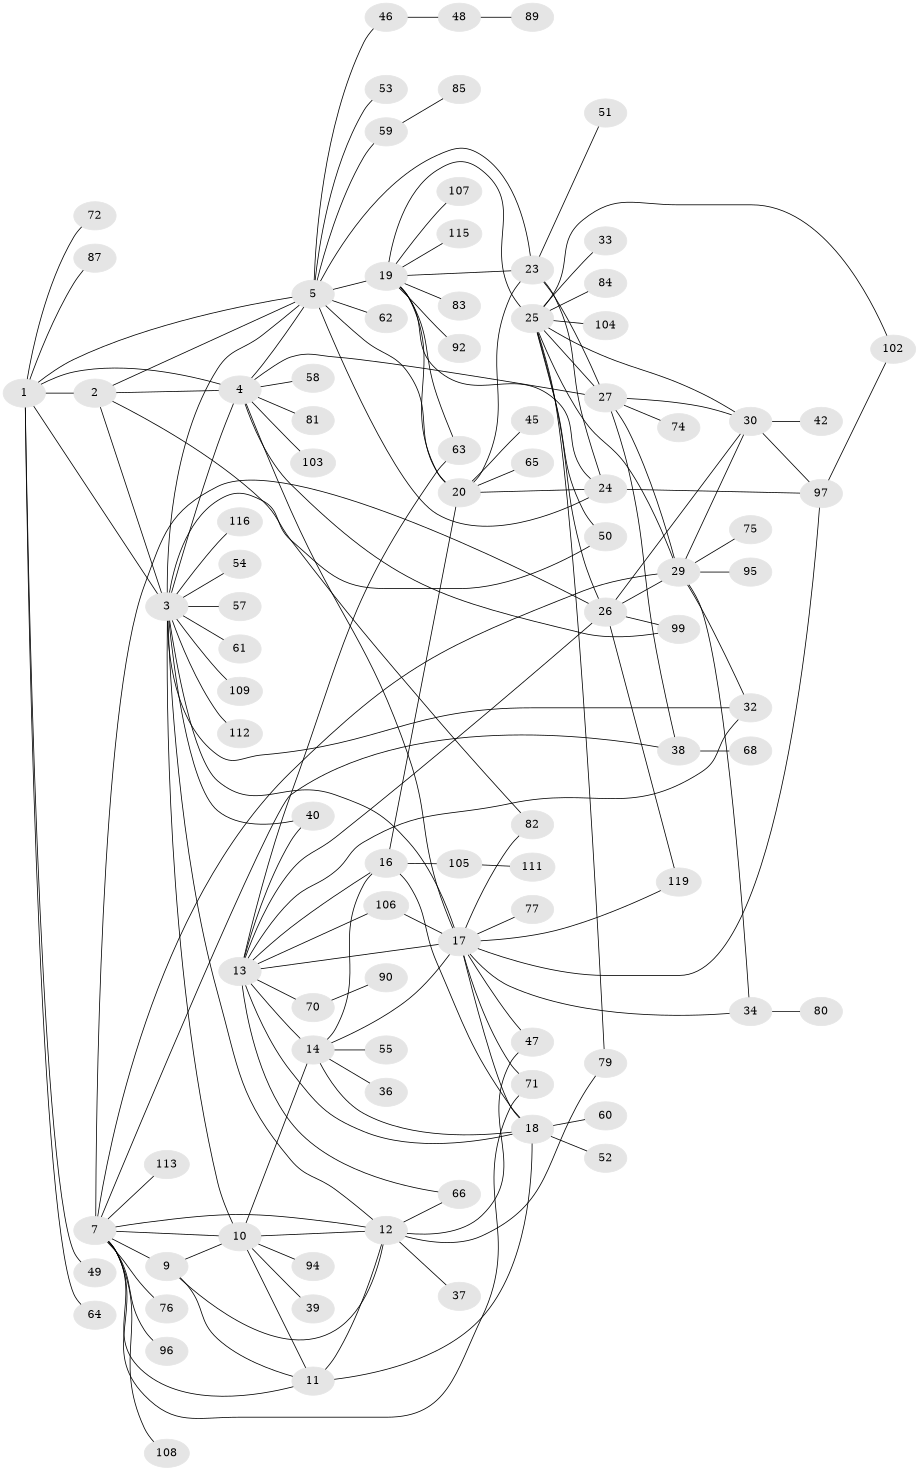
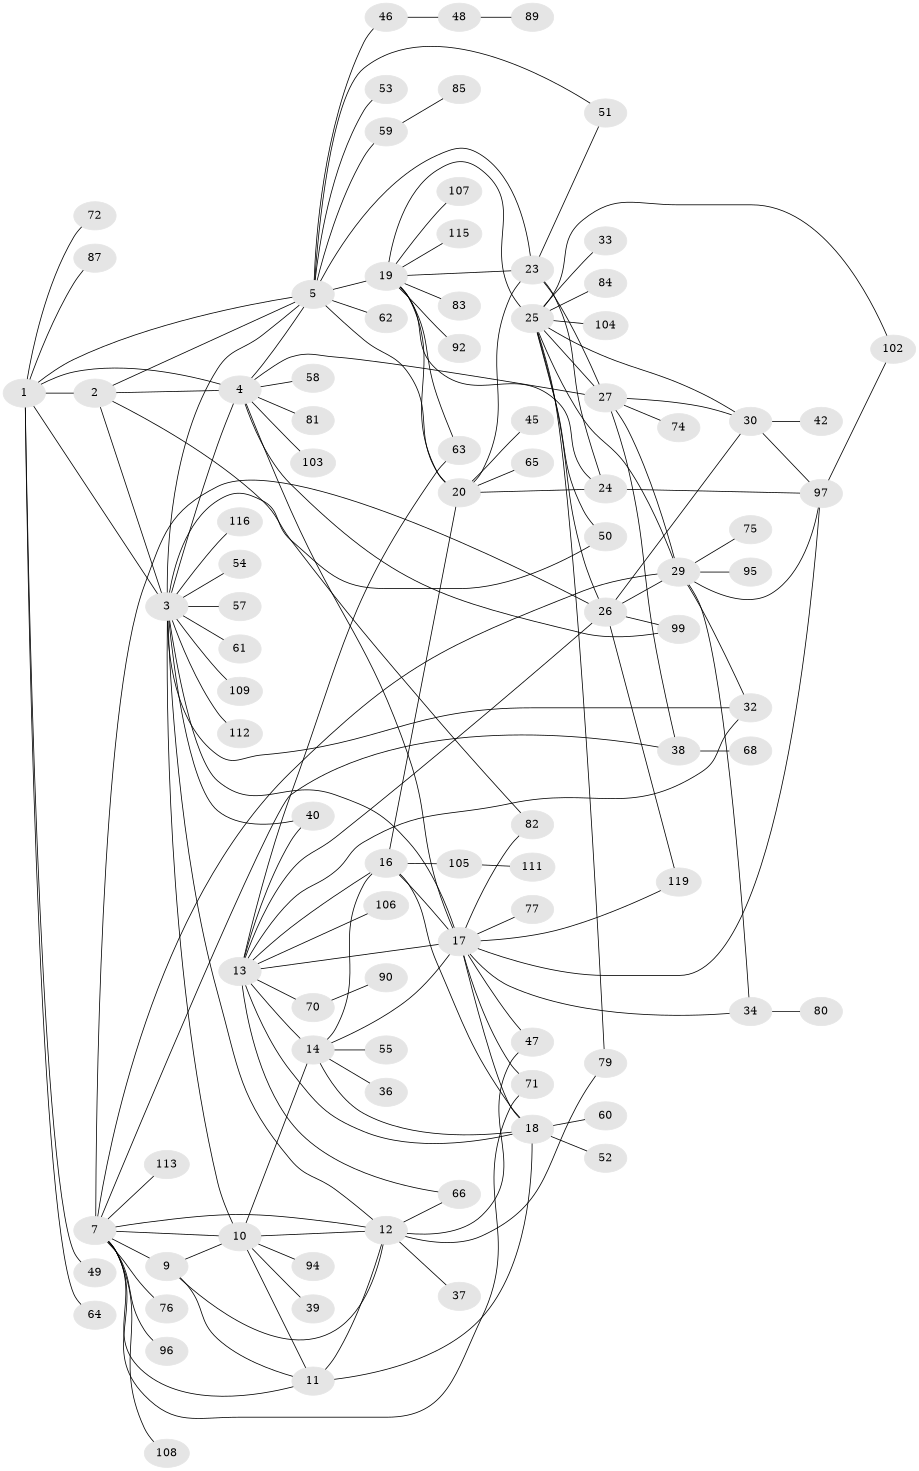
(409, 485) -> (374, 63)
(715, 497) -> (779, 588)
(419, 922) -> (424, 901)
